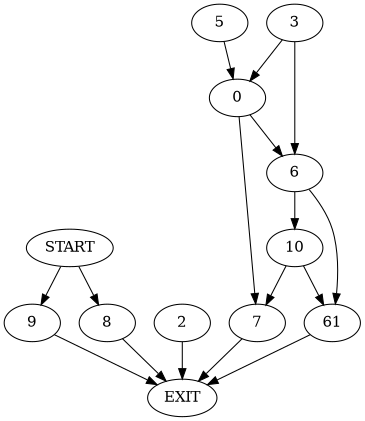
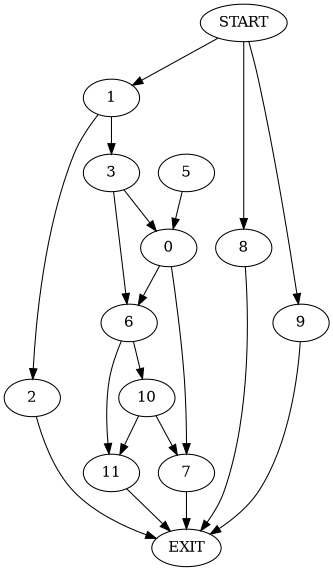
none -> (111, 98)
(332, 323) -> (111, 473)
